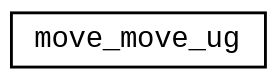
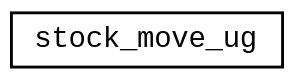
(138, 40) -> (147, 40)
